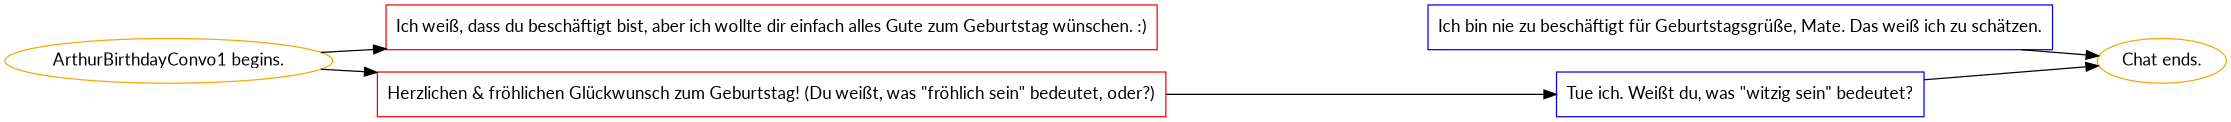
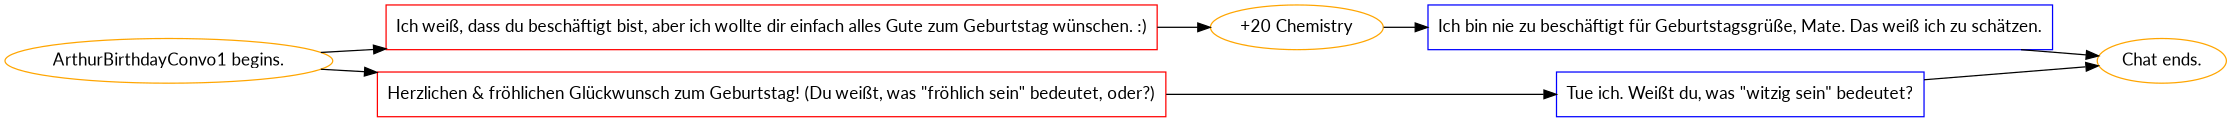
none -> (1297, 27)
